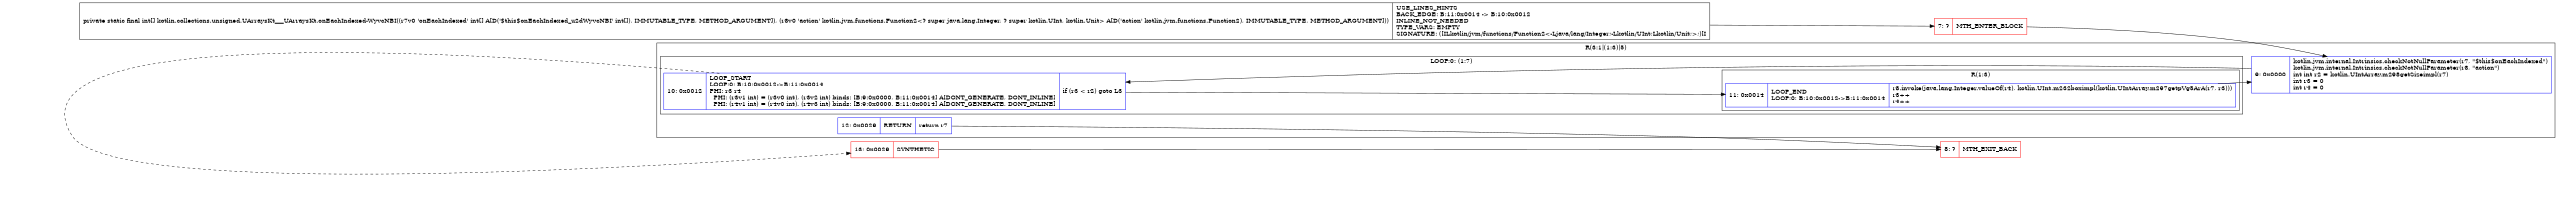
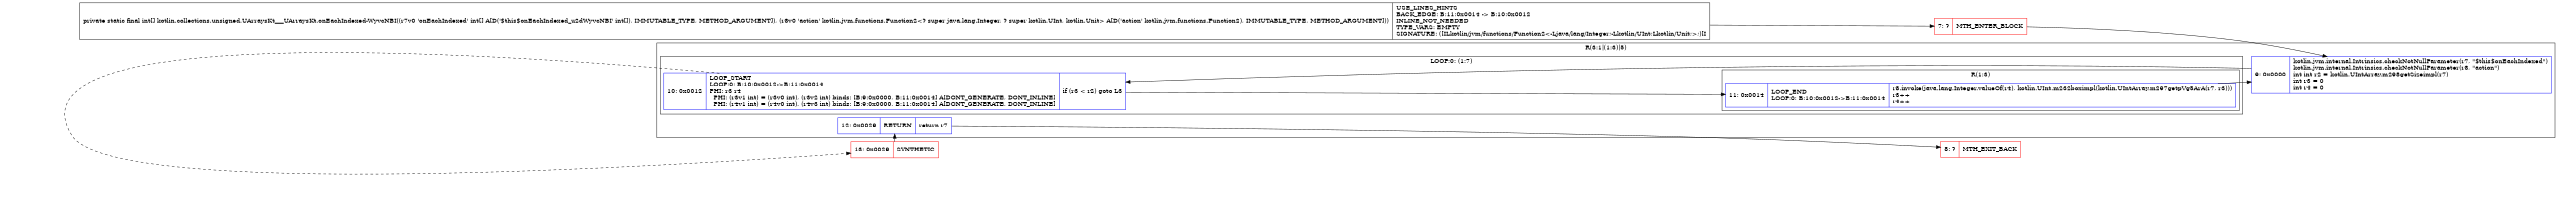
(1438, 150) -> (895, 140)
